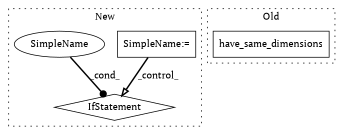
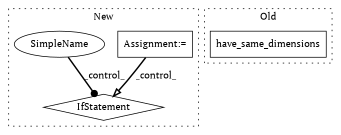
(157, 44) -> (155, 44)
(105, 76) -> (105, 76)
